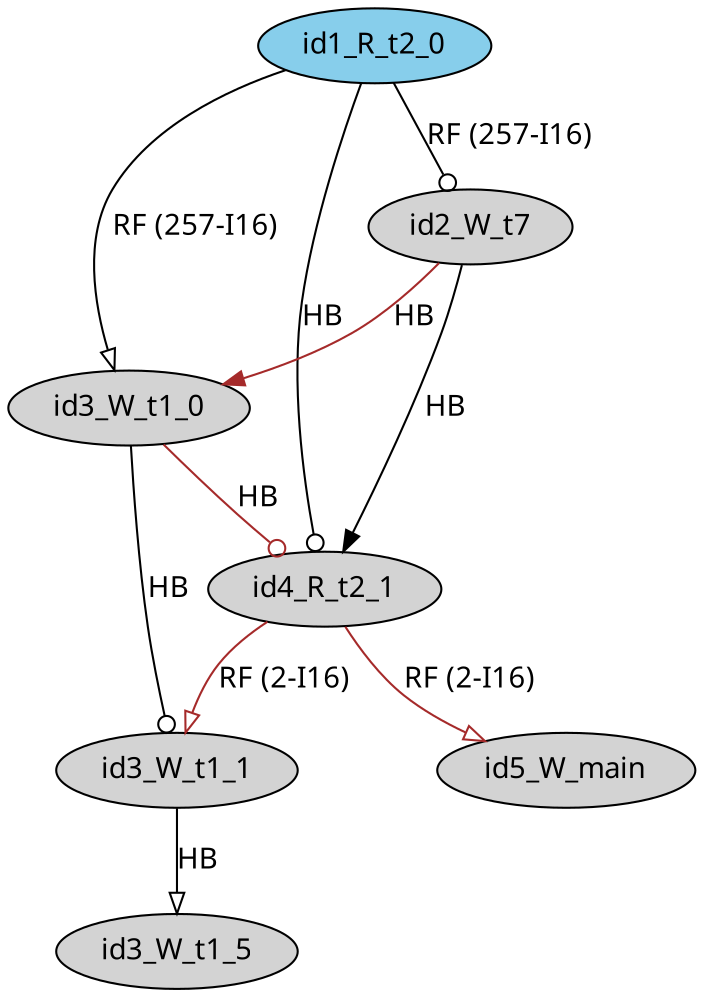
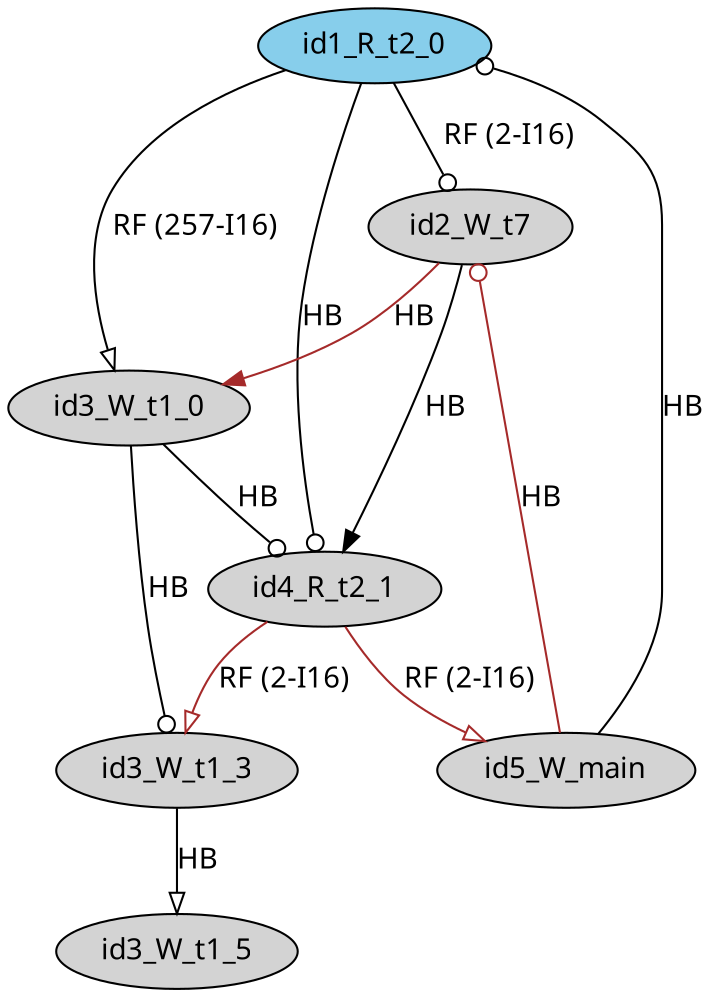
(510, 136) -> (510, 136)
none -> (662, 364)
(216, 495) -> (216, 495)
none -> (520, 507)
(177, 770) -> (177, 770)
